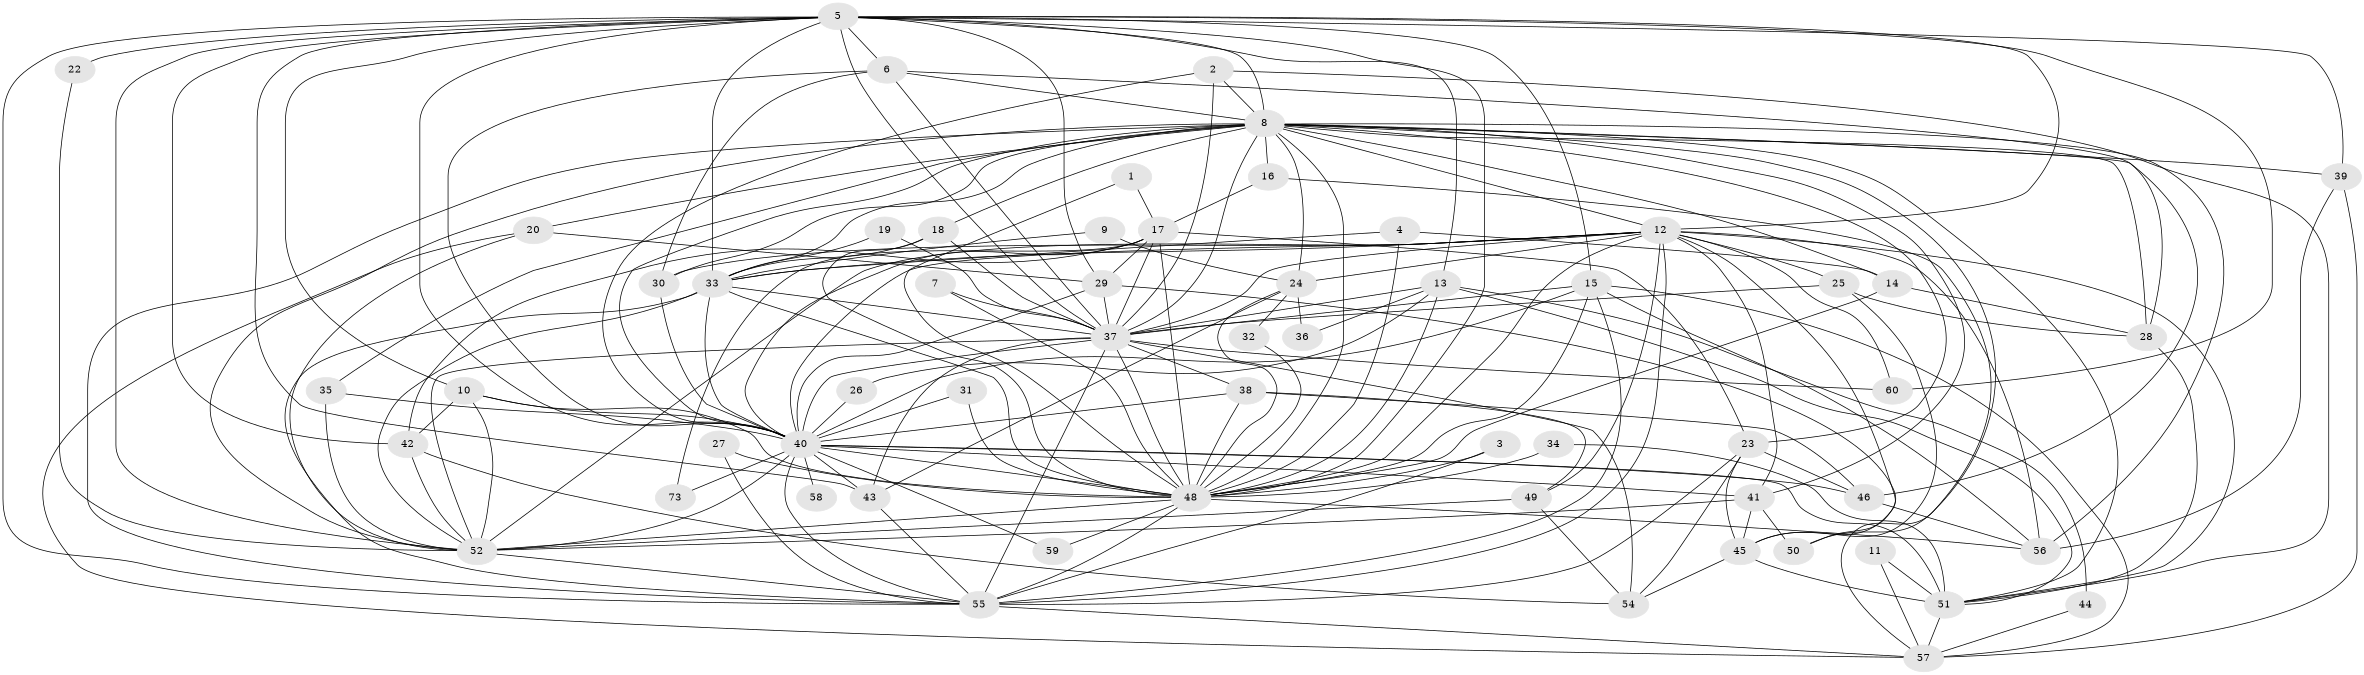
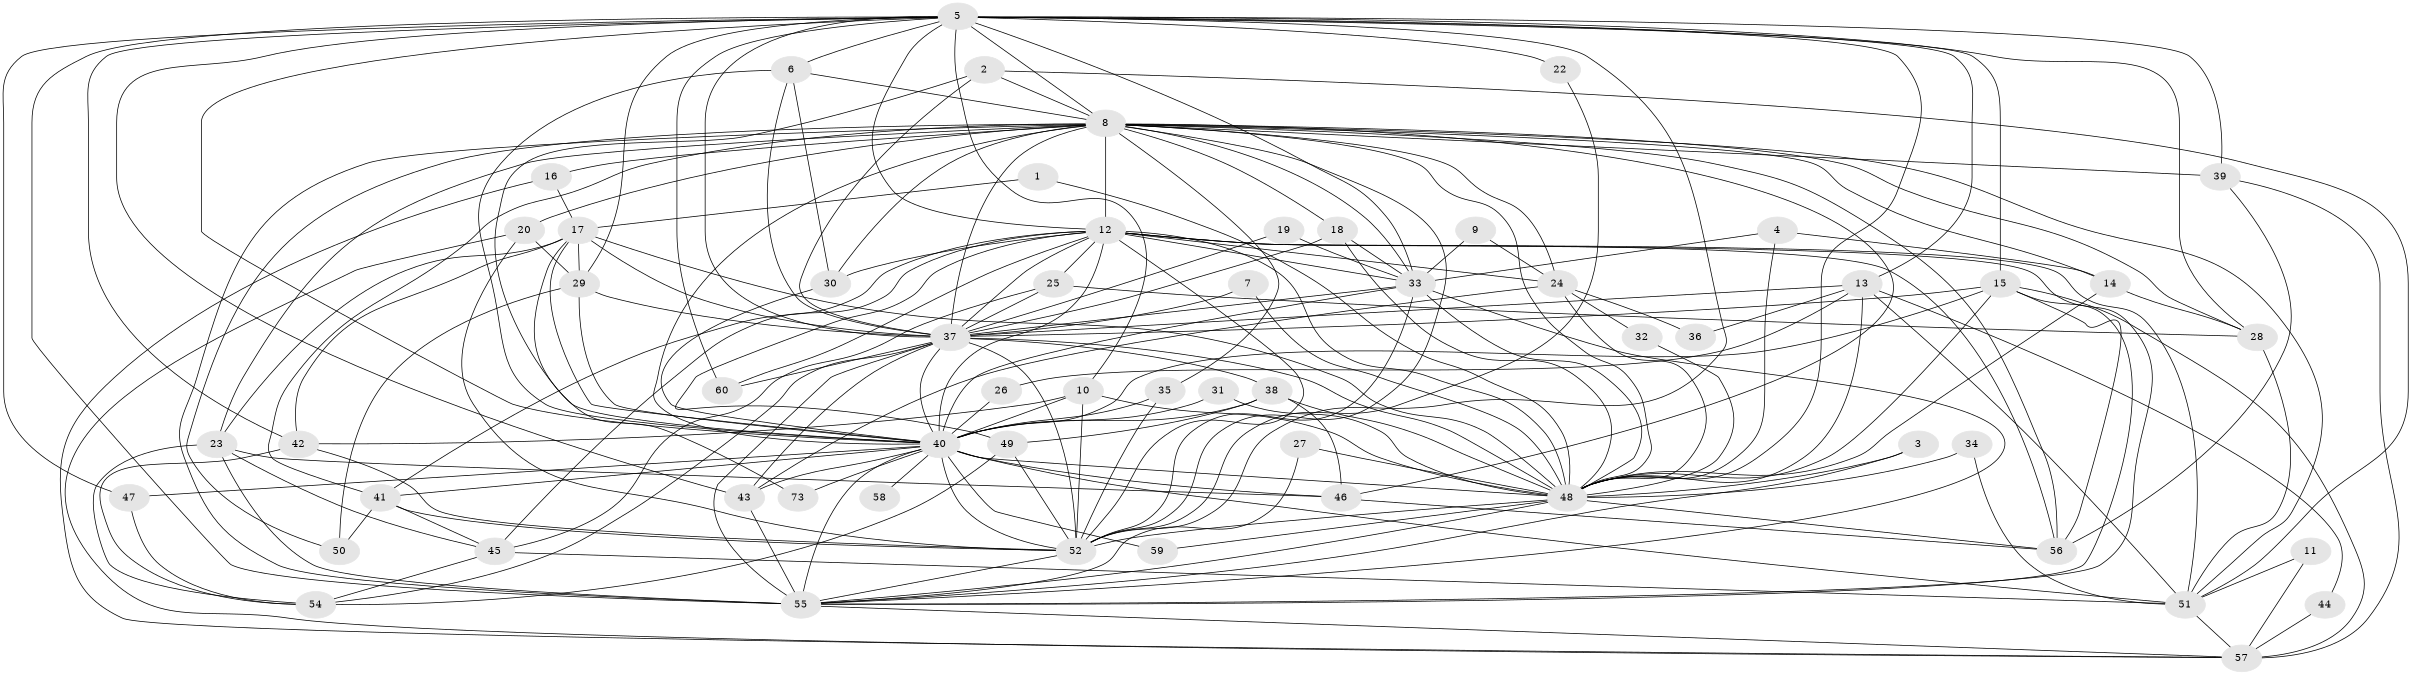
(1605, 108) -> (2003, 58)
none -> (129, 498)
